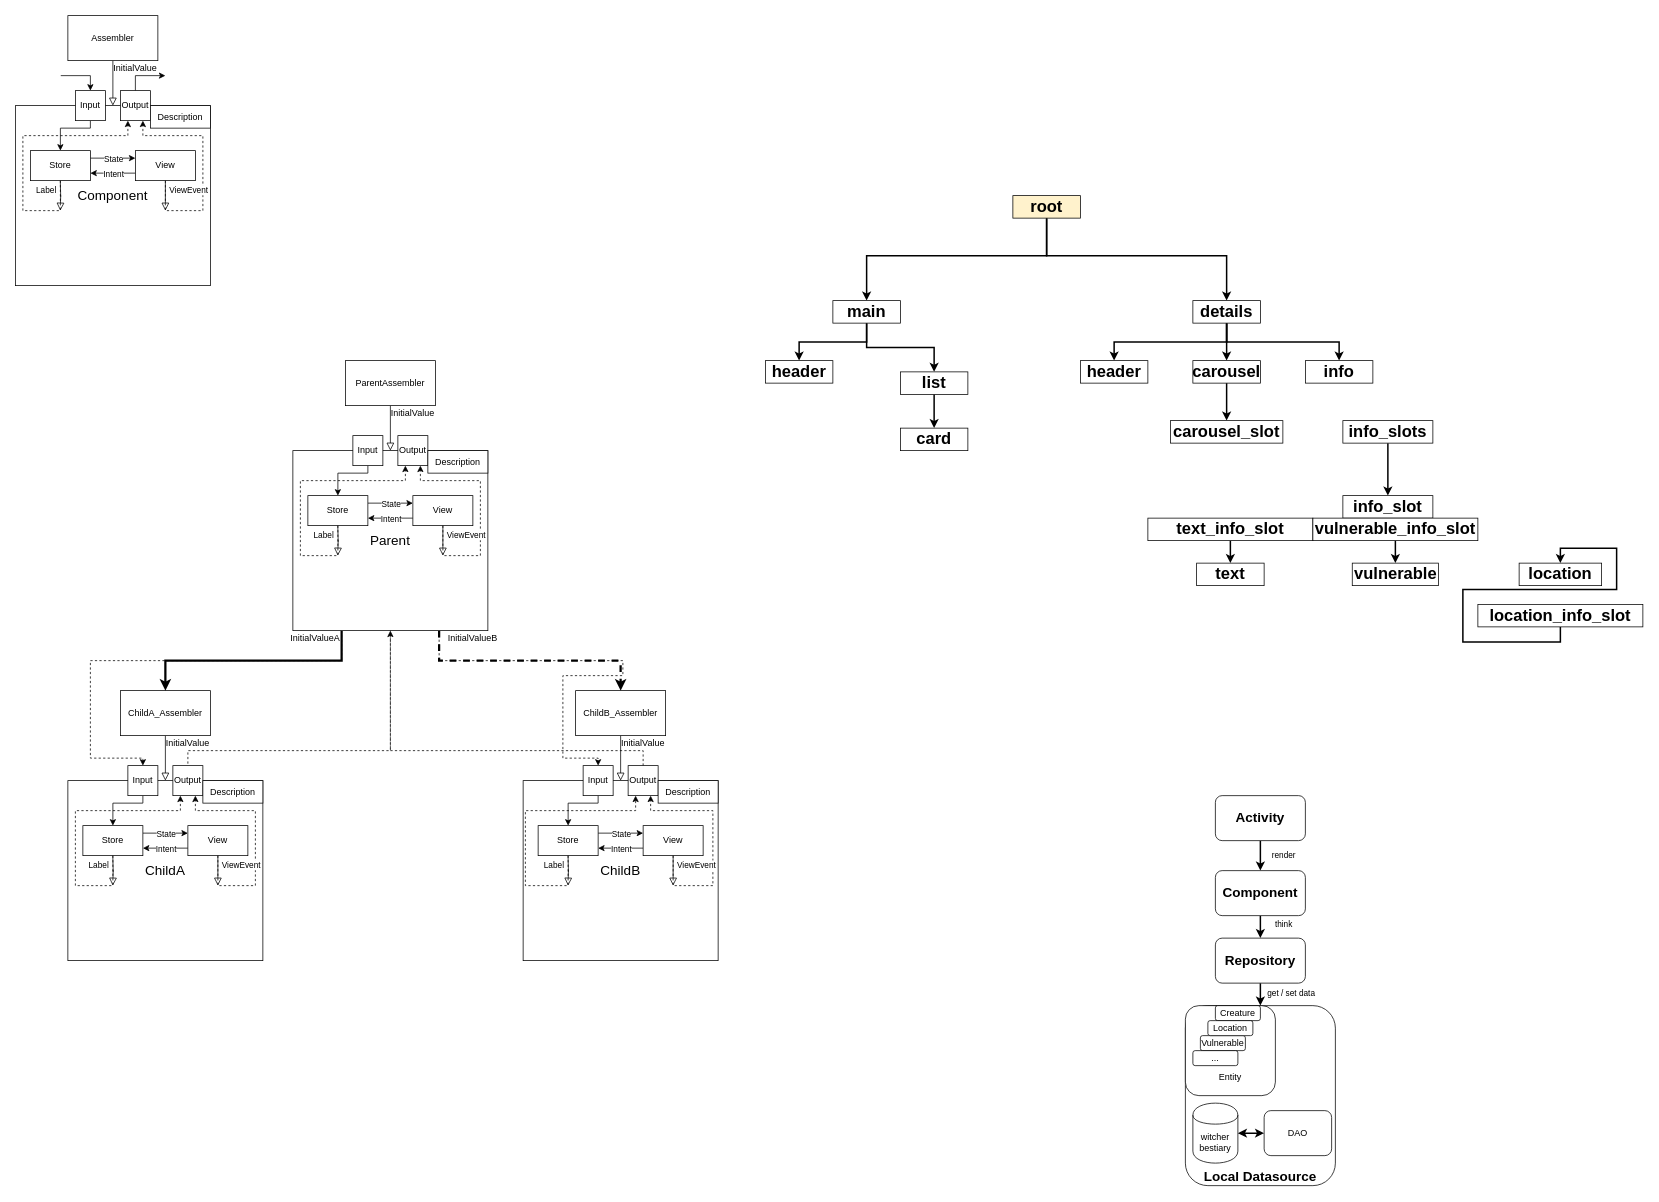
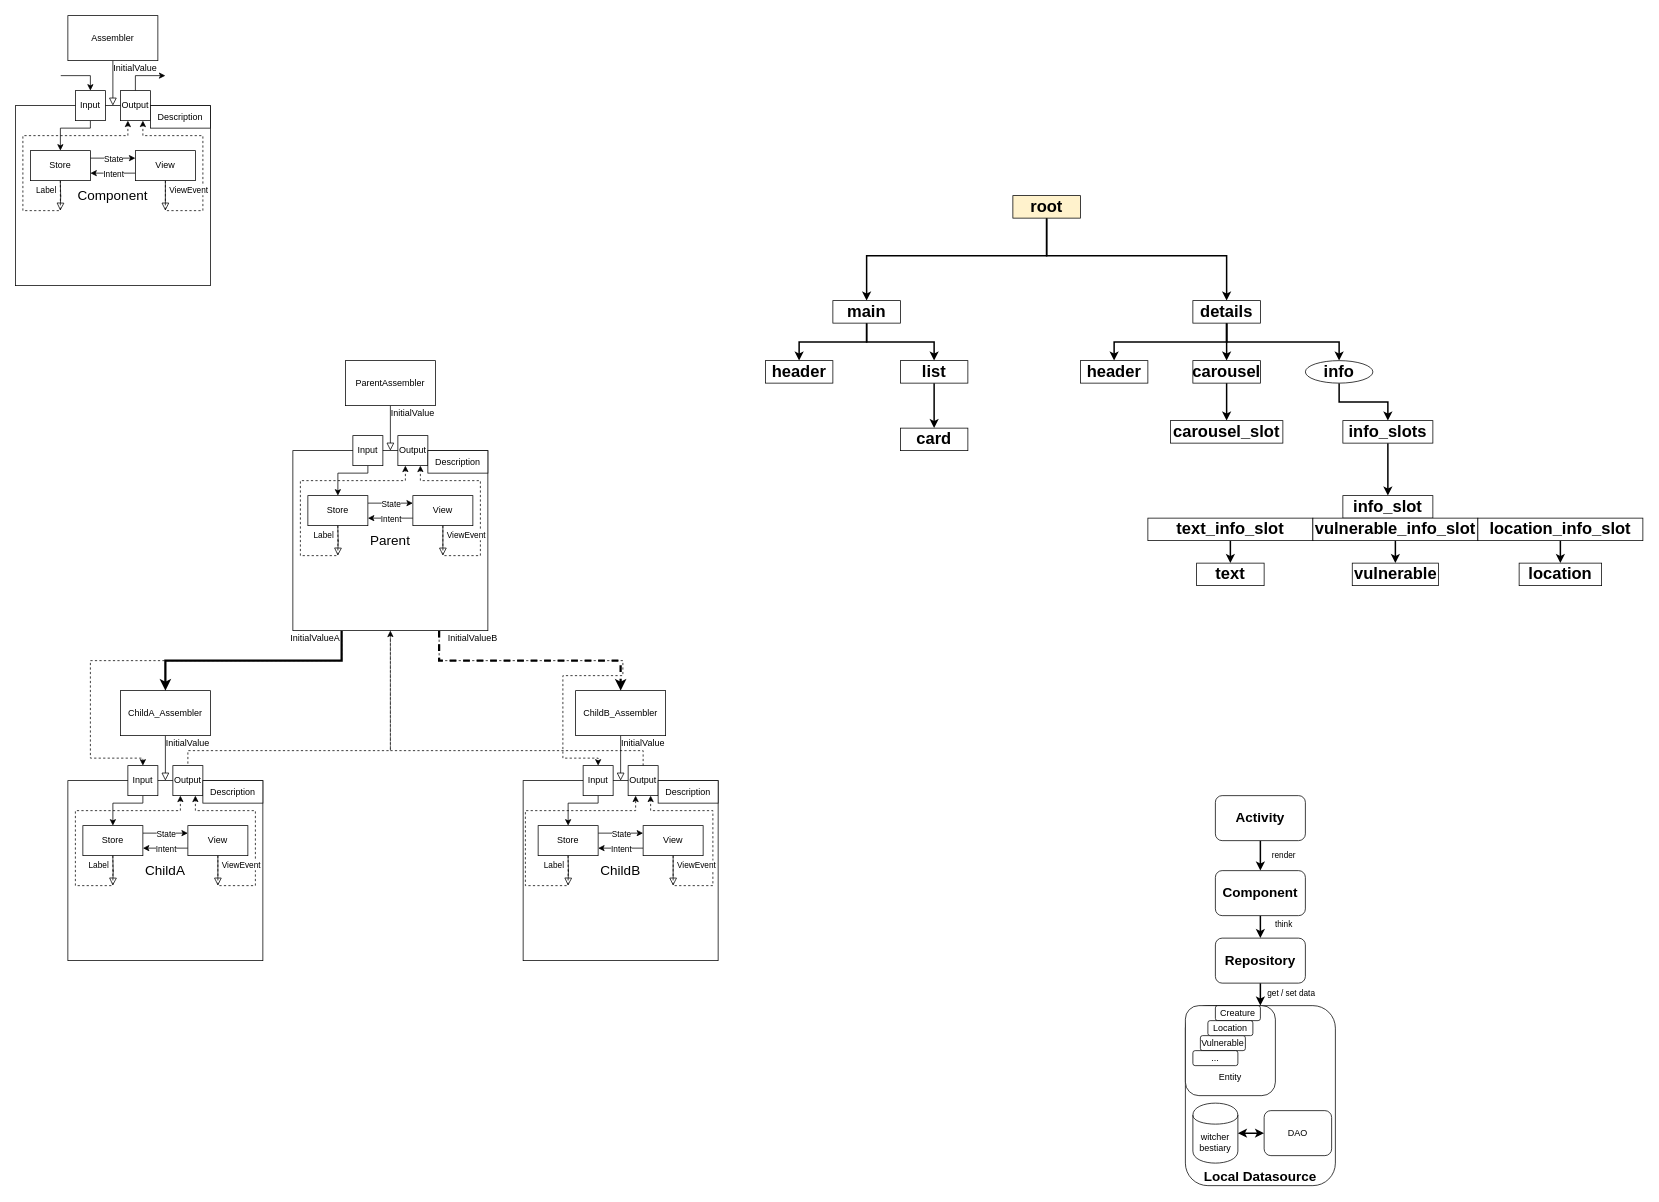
(1339, 372) -> (1339, 372)
(934, 383) -> (934, 372)
none -> (1360, 402)
(1560, 615) -> (1560, 529)
